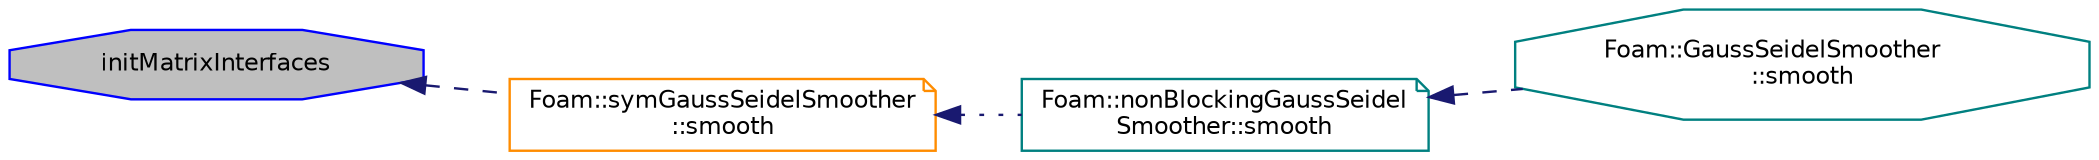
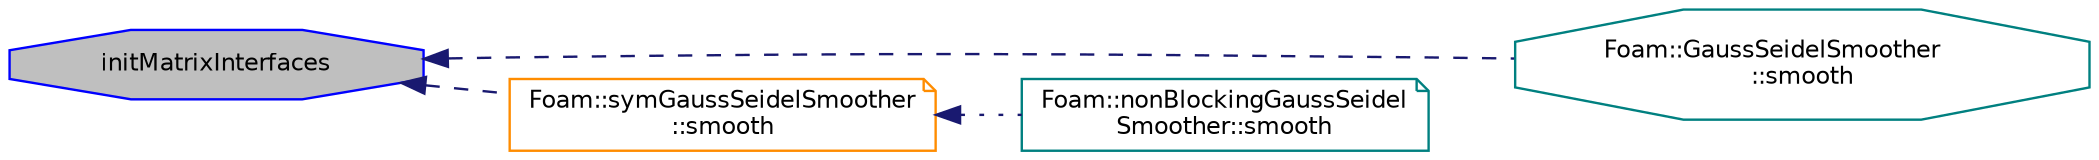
(1488, 92) -> (981, 54)
